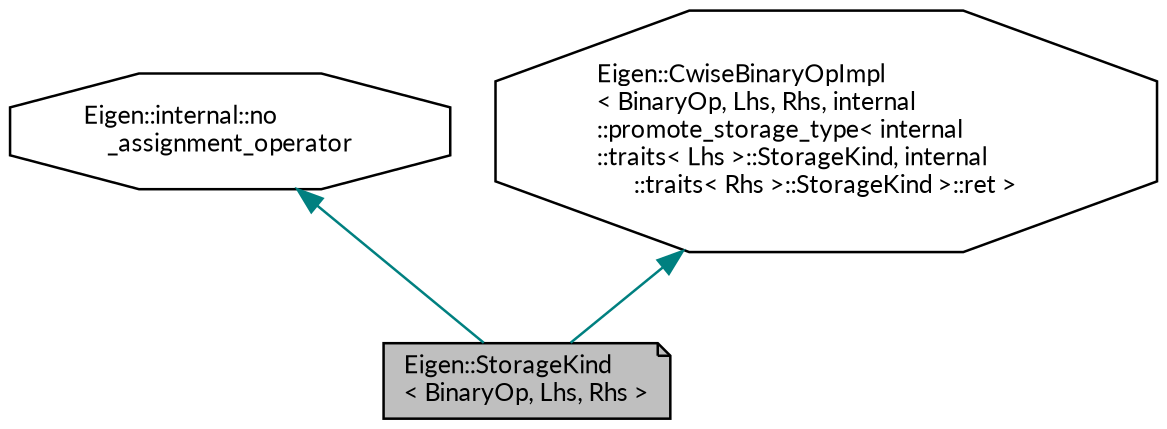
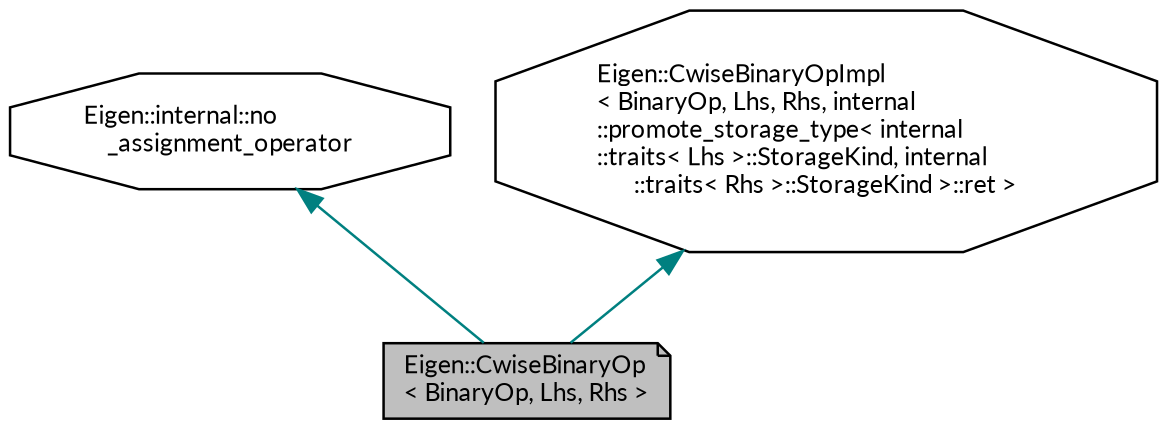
(527, 381) -> (527, 381)
